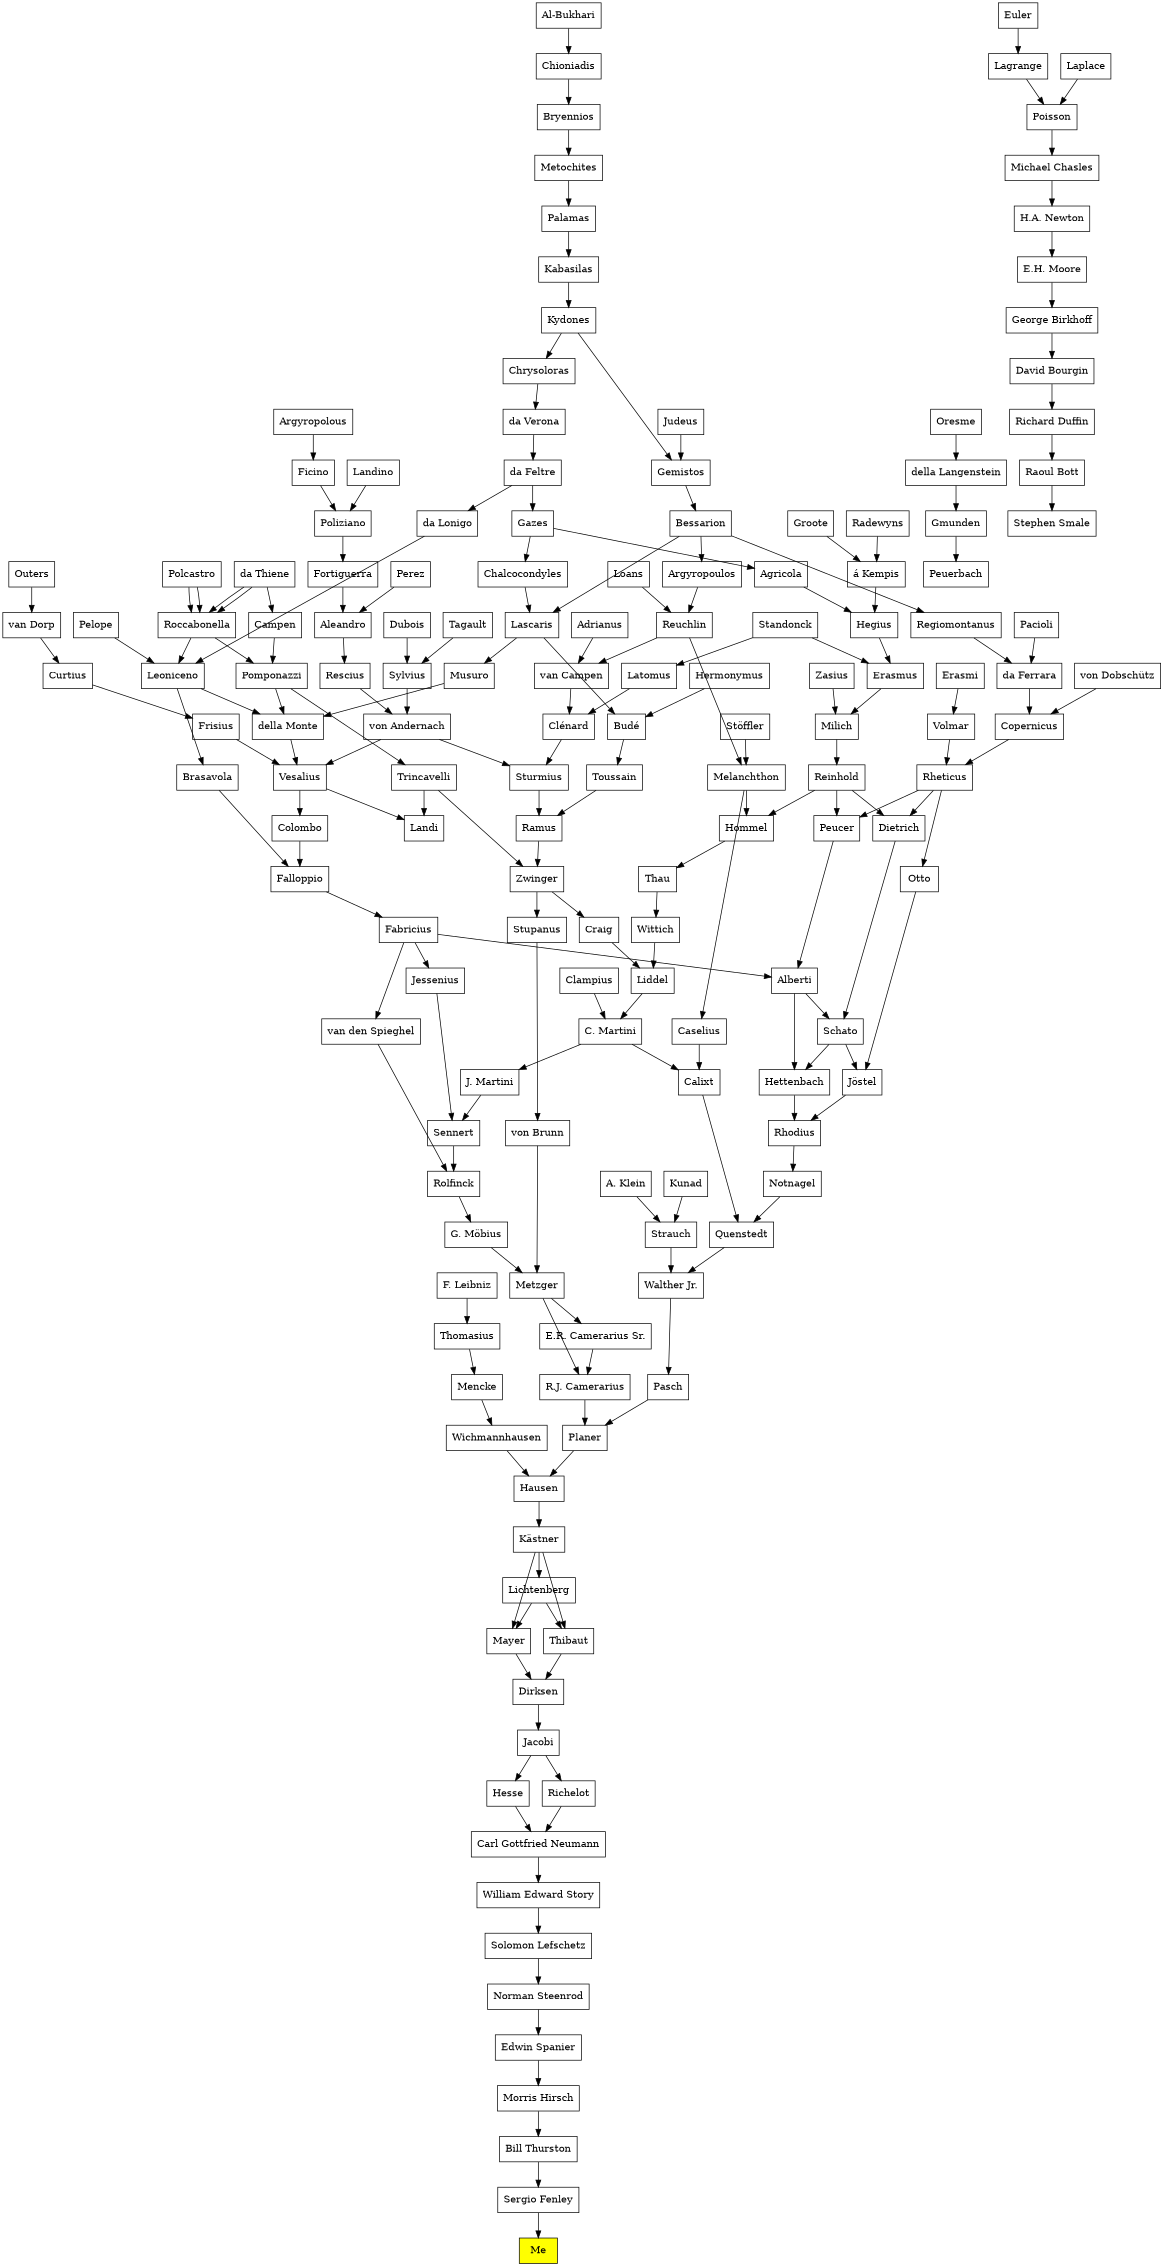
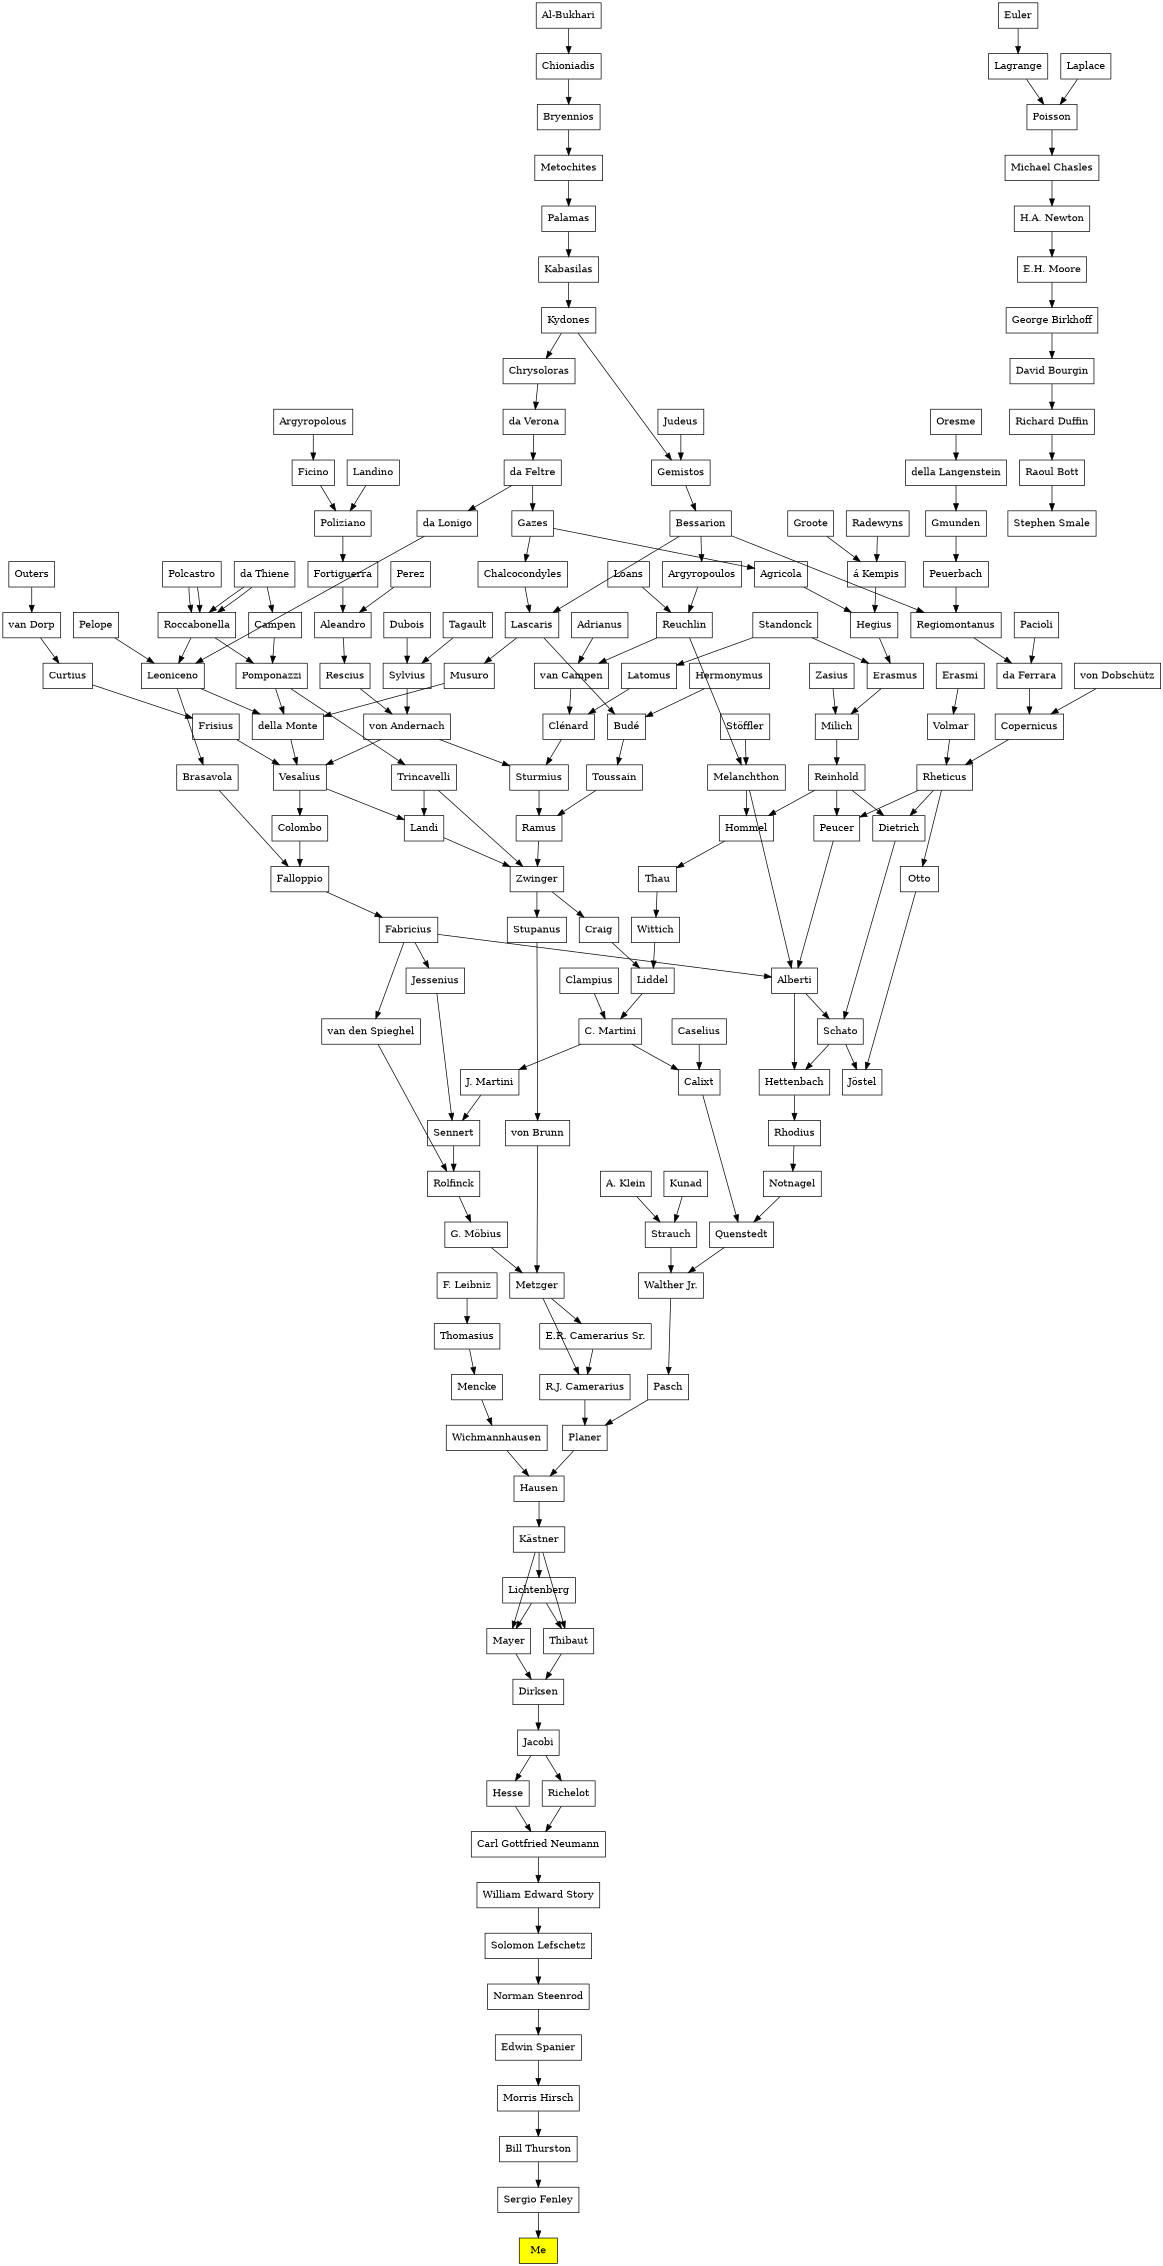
none -> (956, 596)
none -> (474, 851)
(724, 901) -> (770, 876)
(831, 1106) -> none
